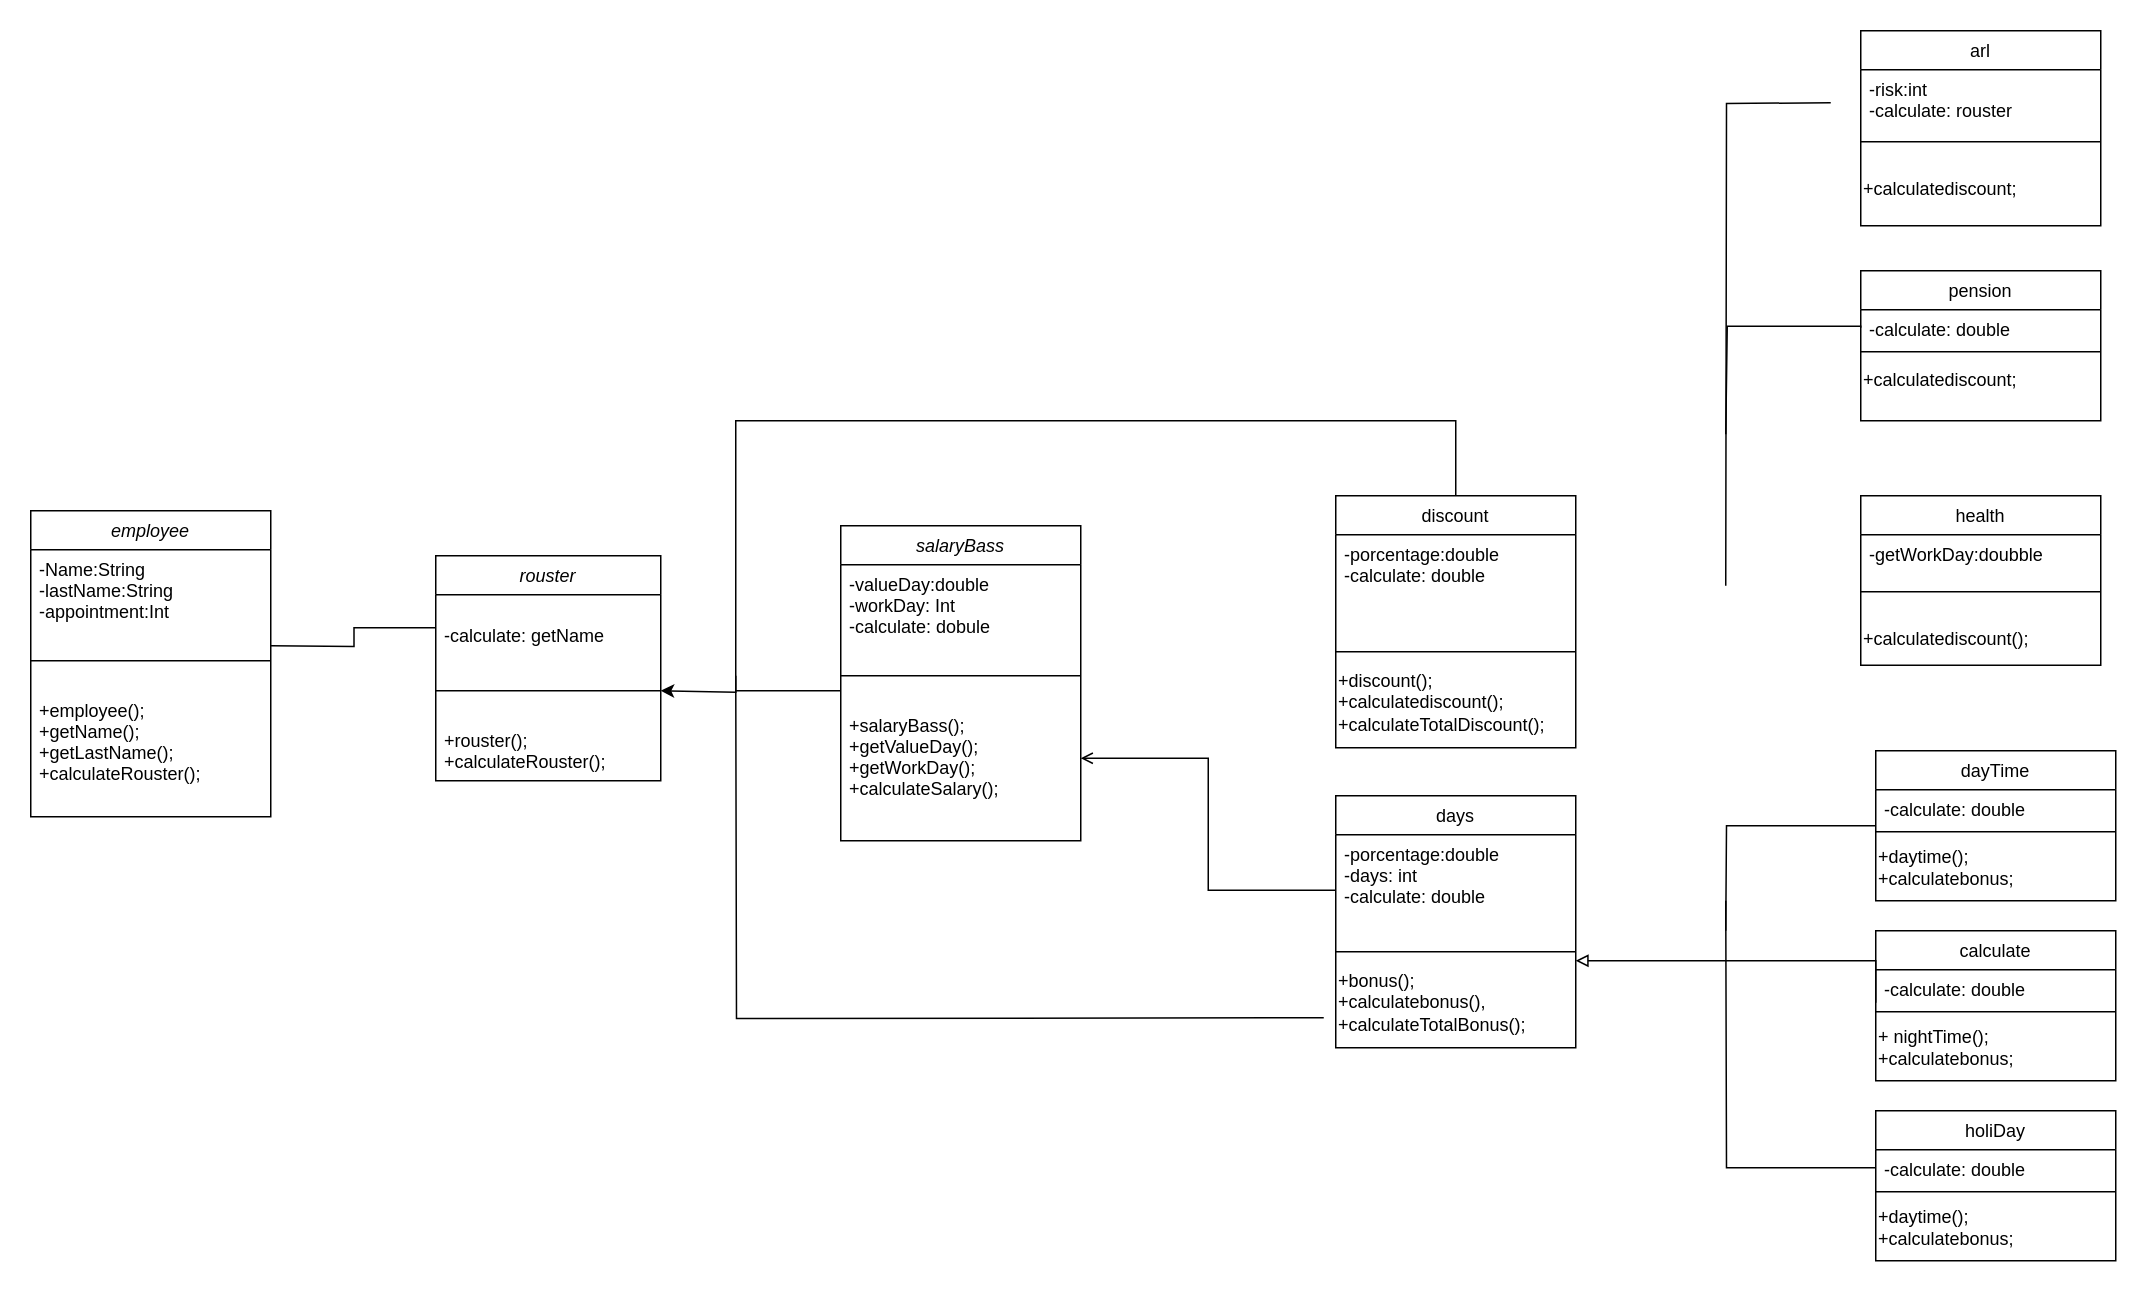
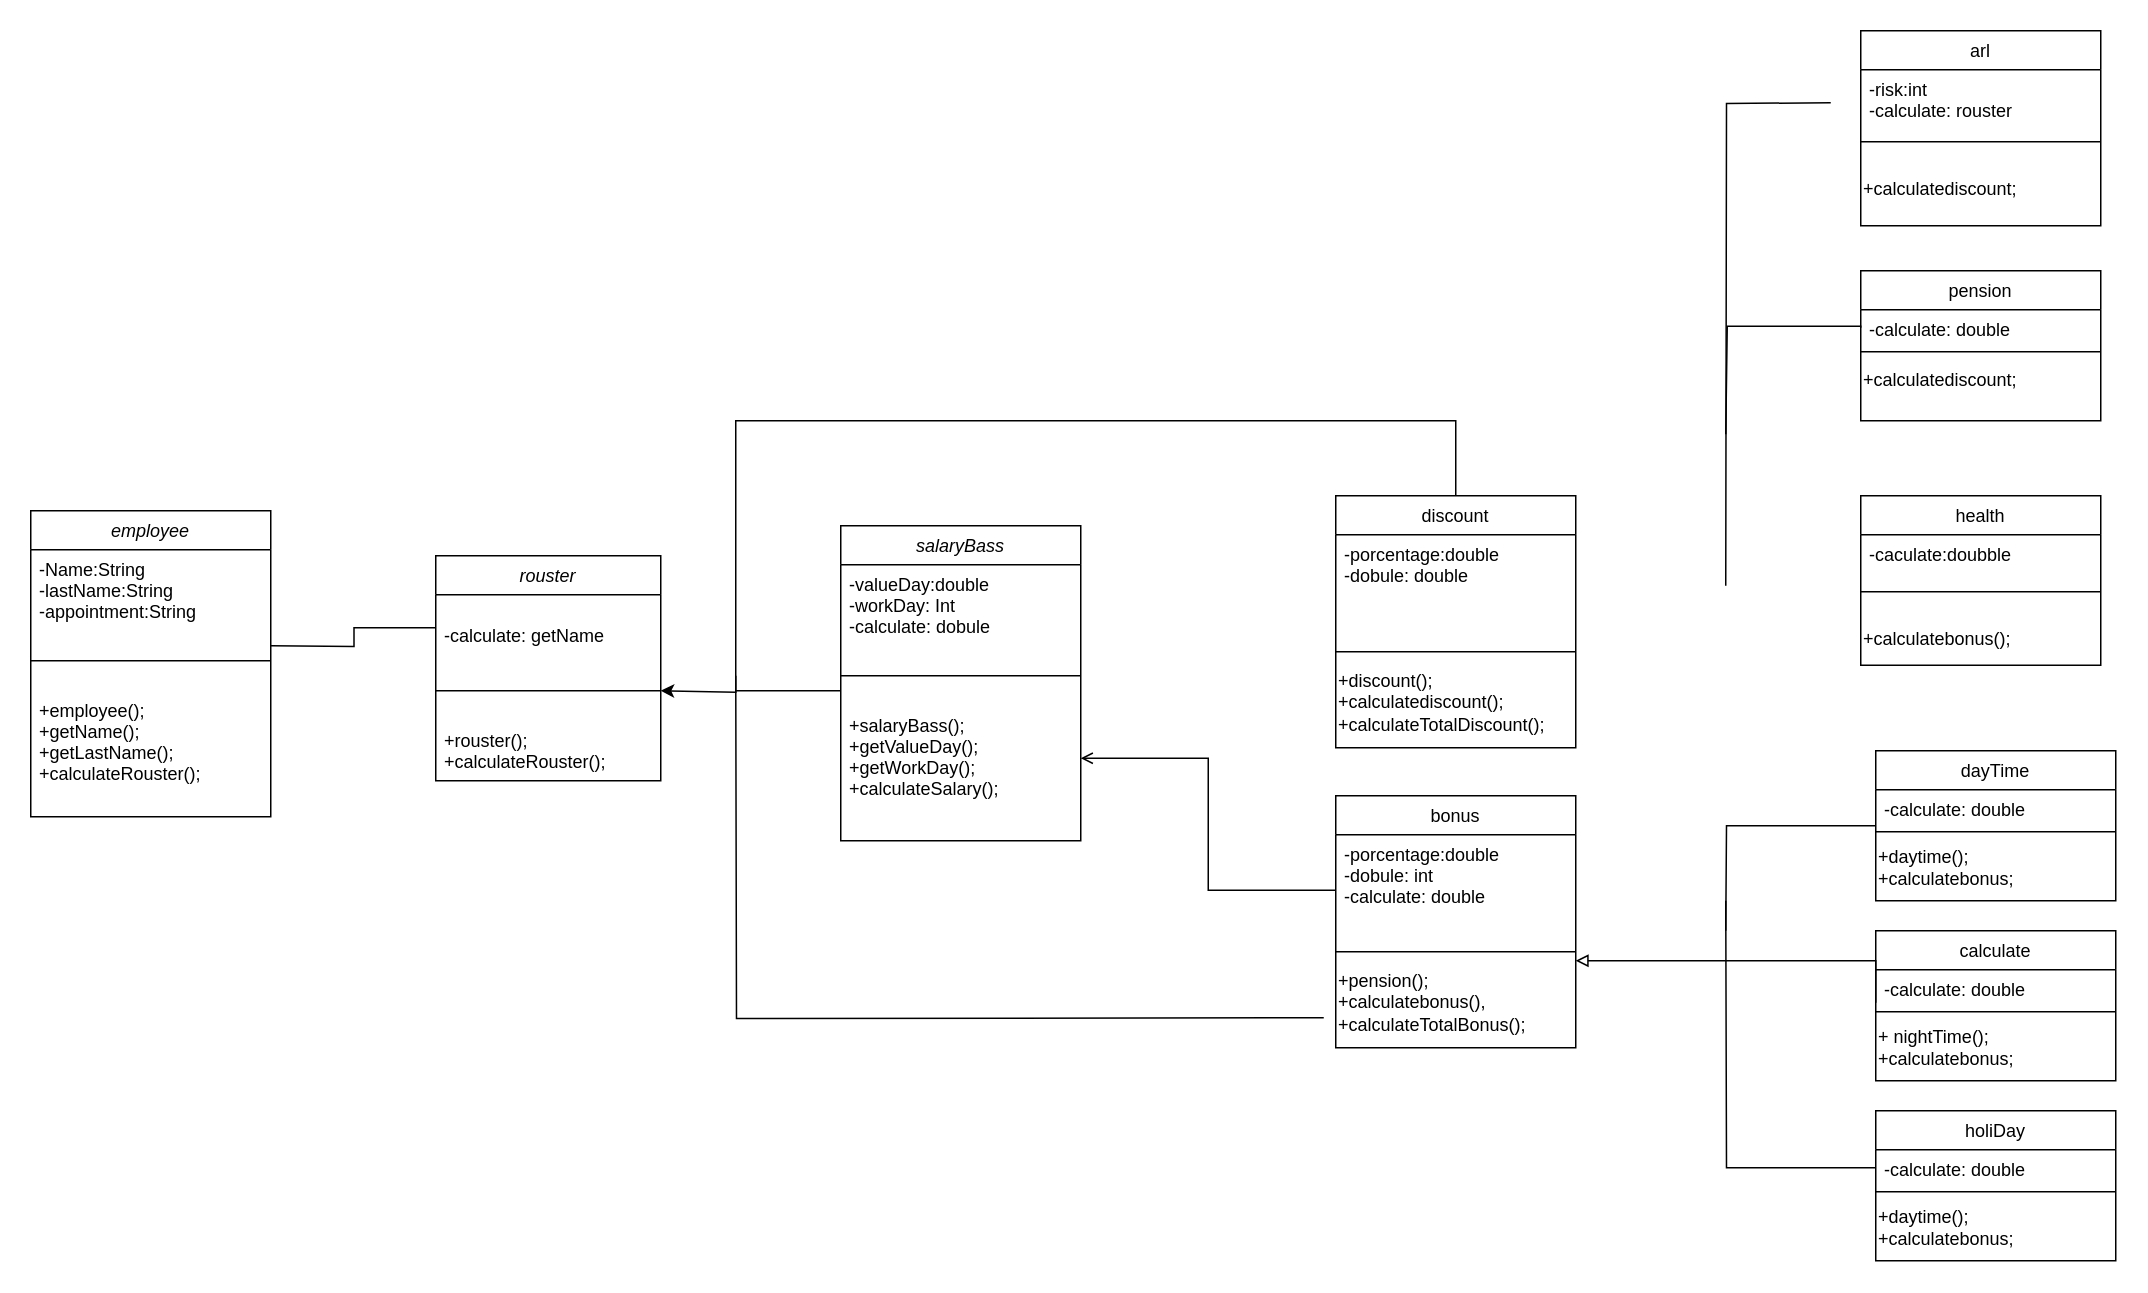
(1430, 555) -> (1430, 555)
(1960, 555) -> (1948, 555)
(95, 570) -> (95, 570)
(1960, 628) -> (1947, 628)
(1455, 816) -> (1455, 816)
(1430, 855) -> (1430, 855)
(1445, 1003) -> (1445, 1003)
